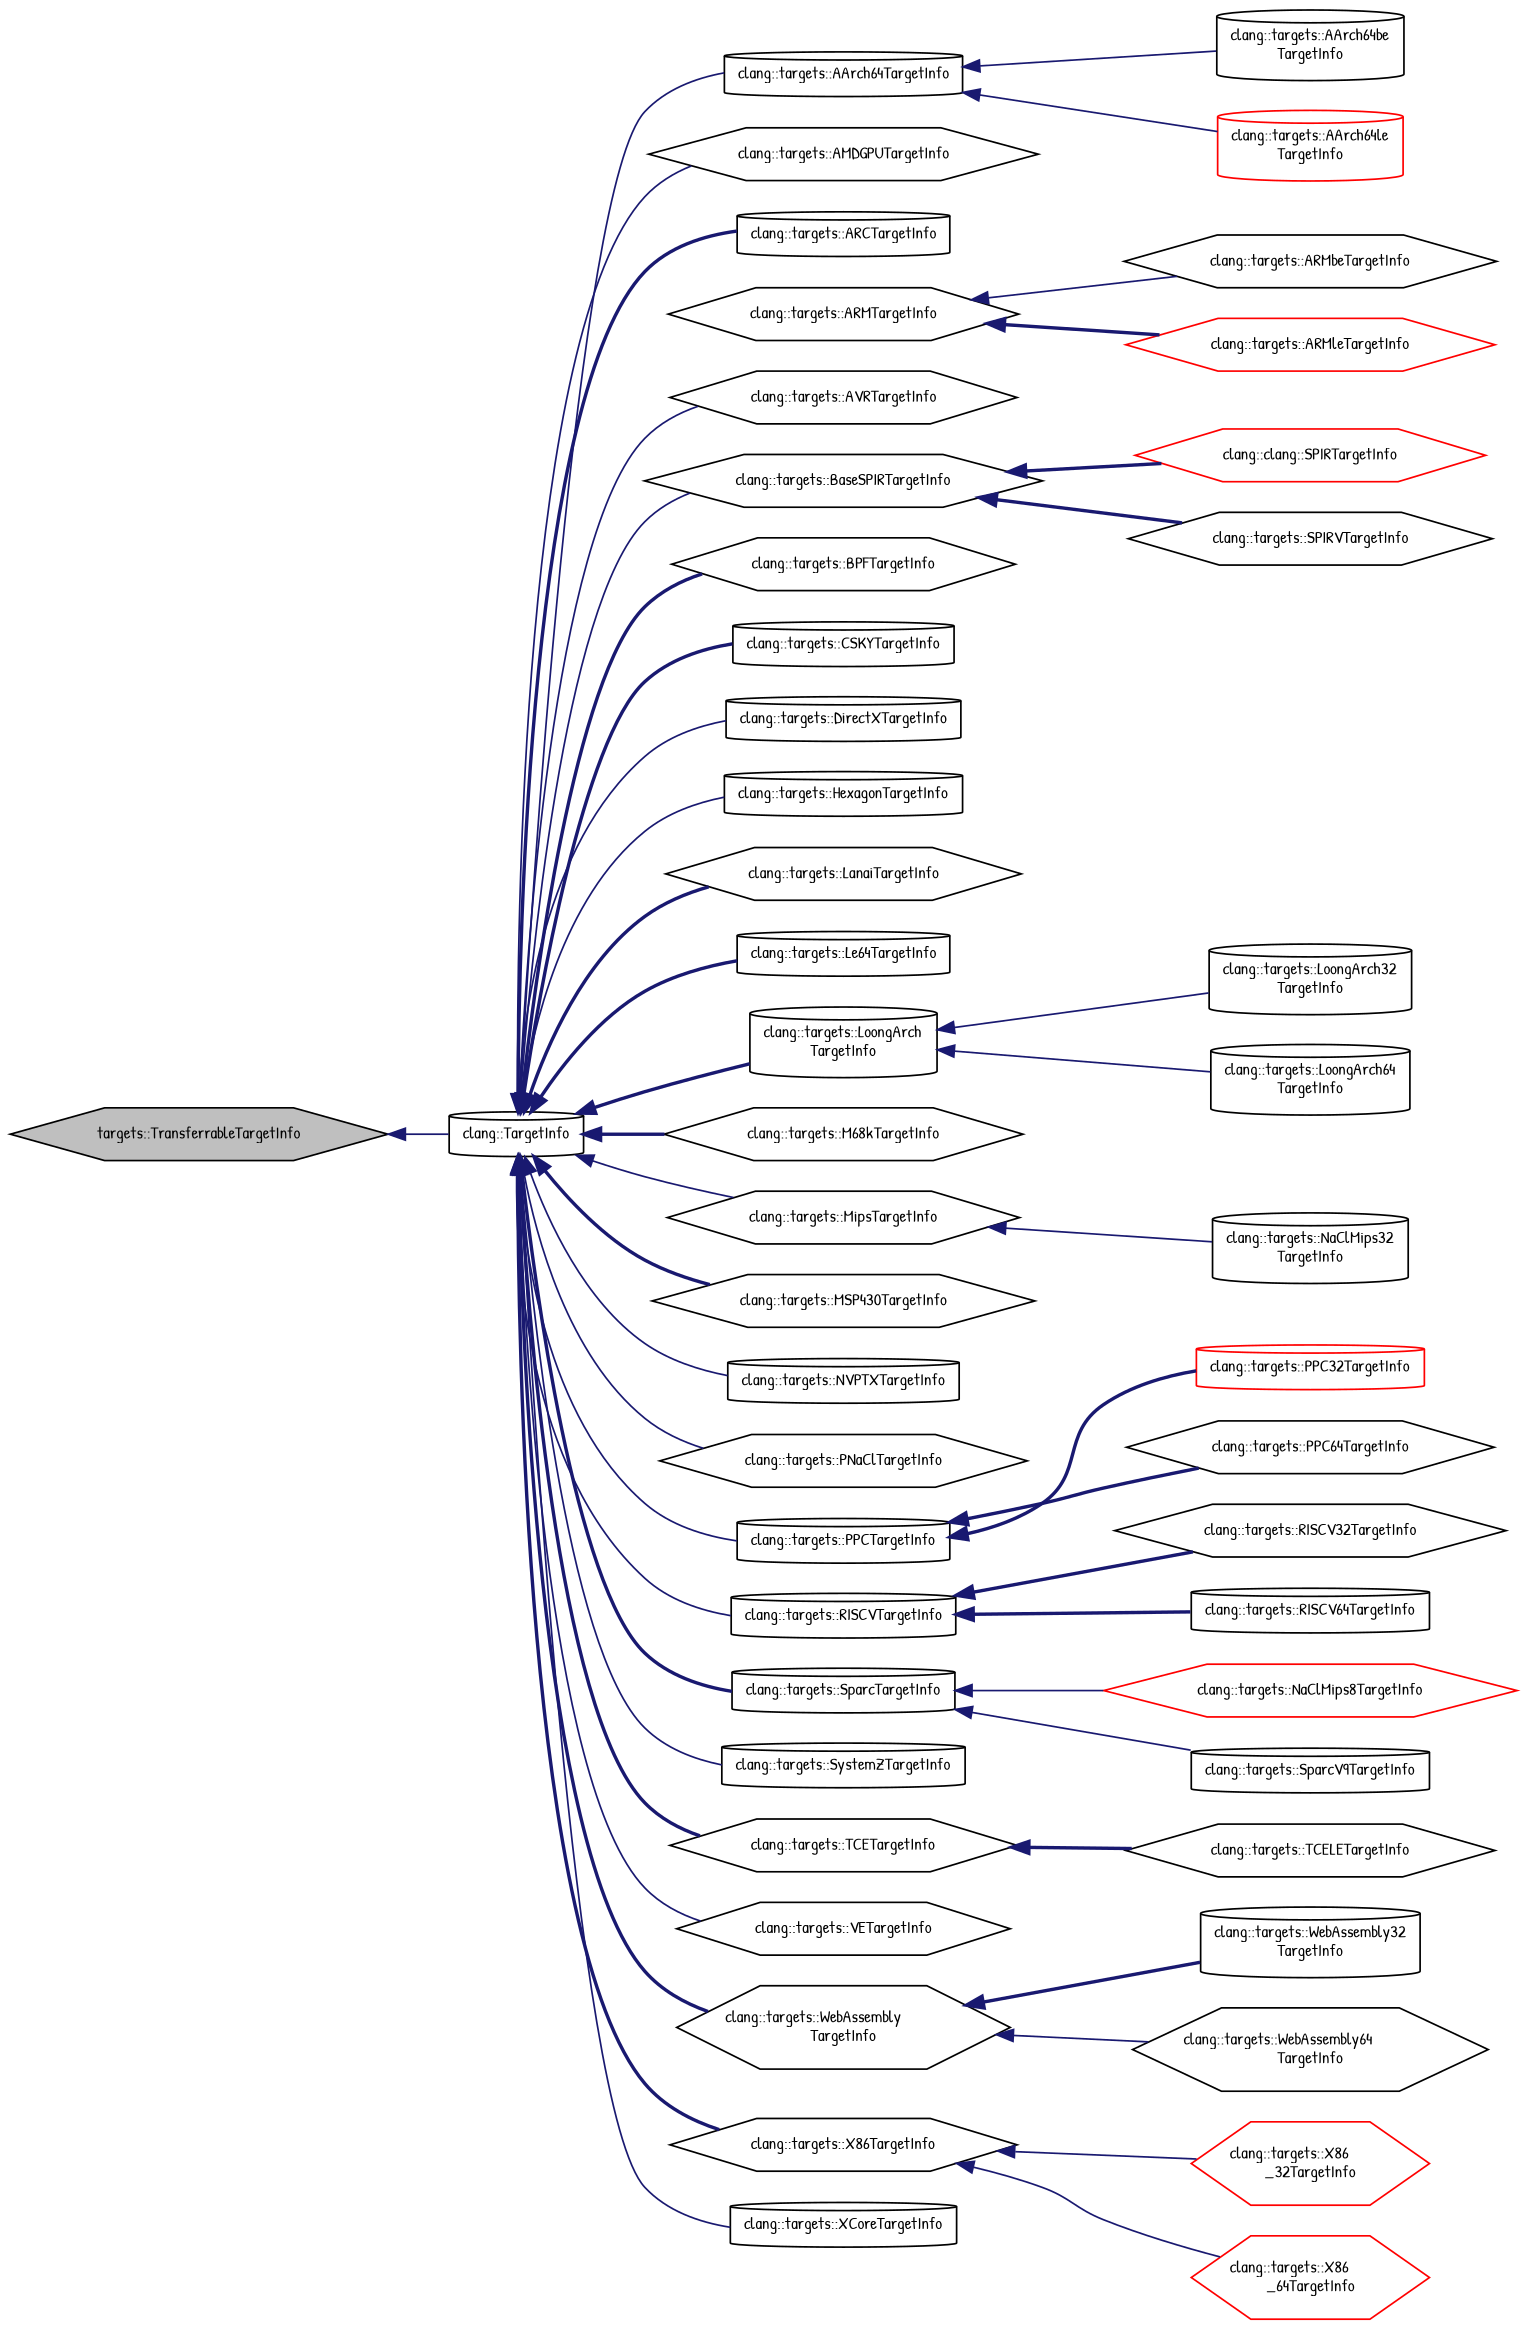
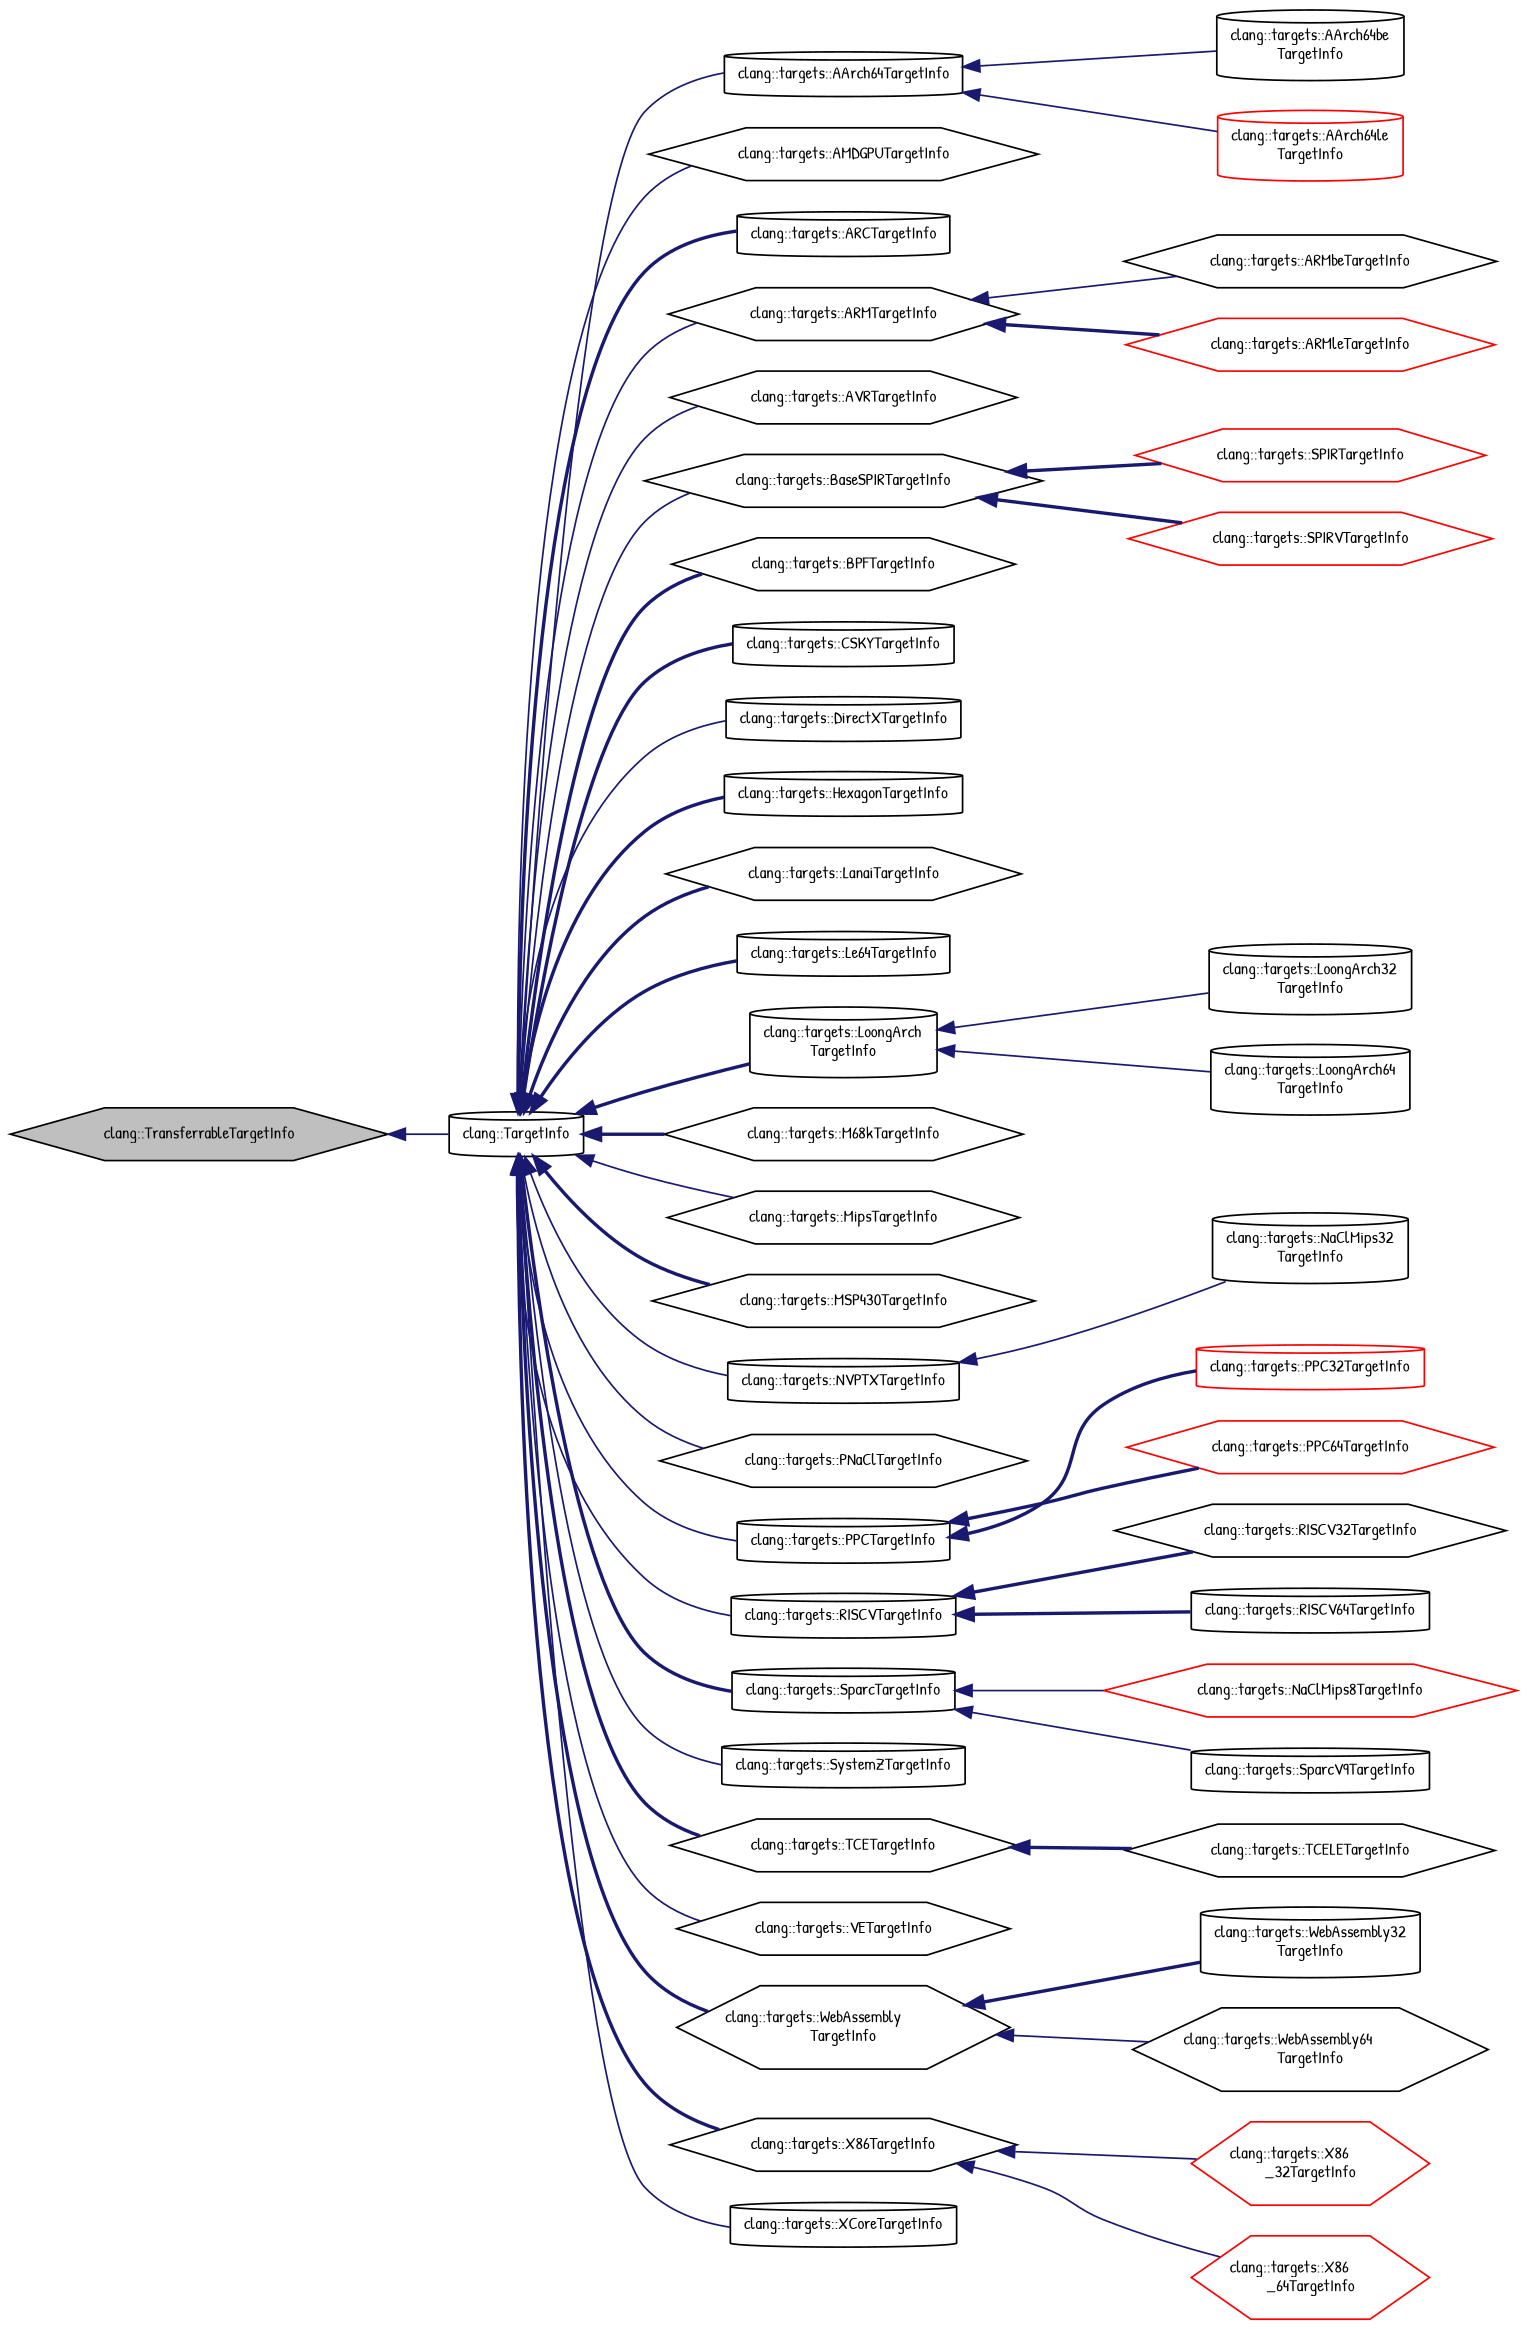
(1310, 455) -> (1310, 455)
none -> (576, 524)
(1310, 539) -> (1310, 539)
(580, 913) -> (580, 913)
(199, 1134) -> (199, 1134)
(1109, 1235) -> (1102, 1325)
(1310, 1447) -> (1310, 1447)
